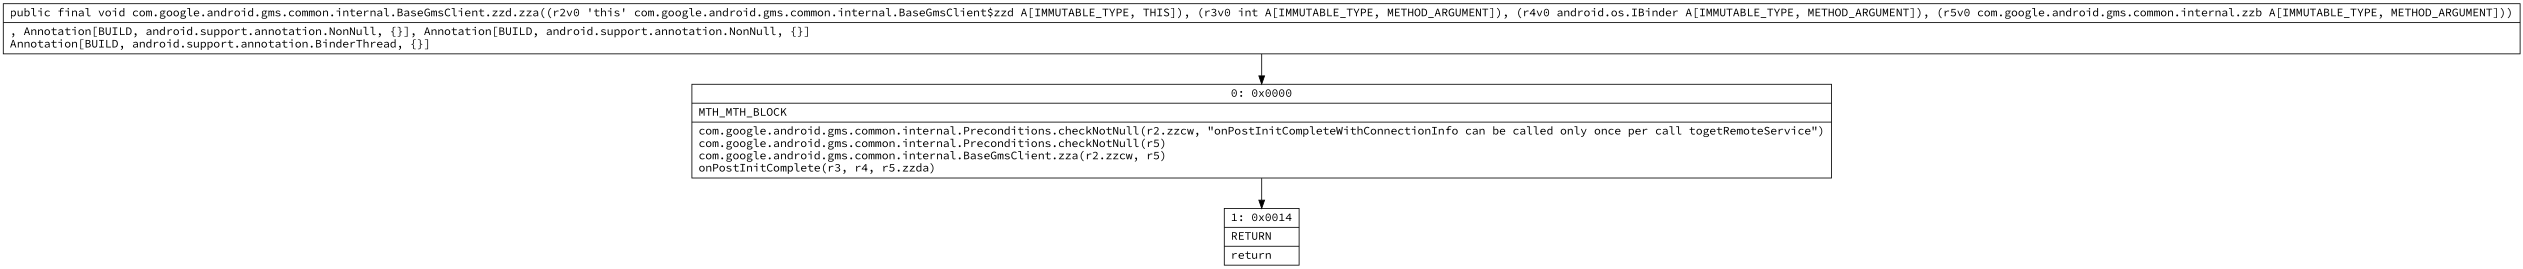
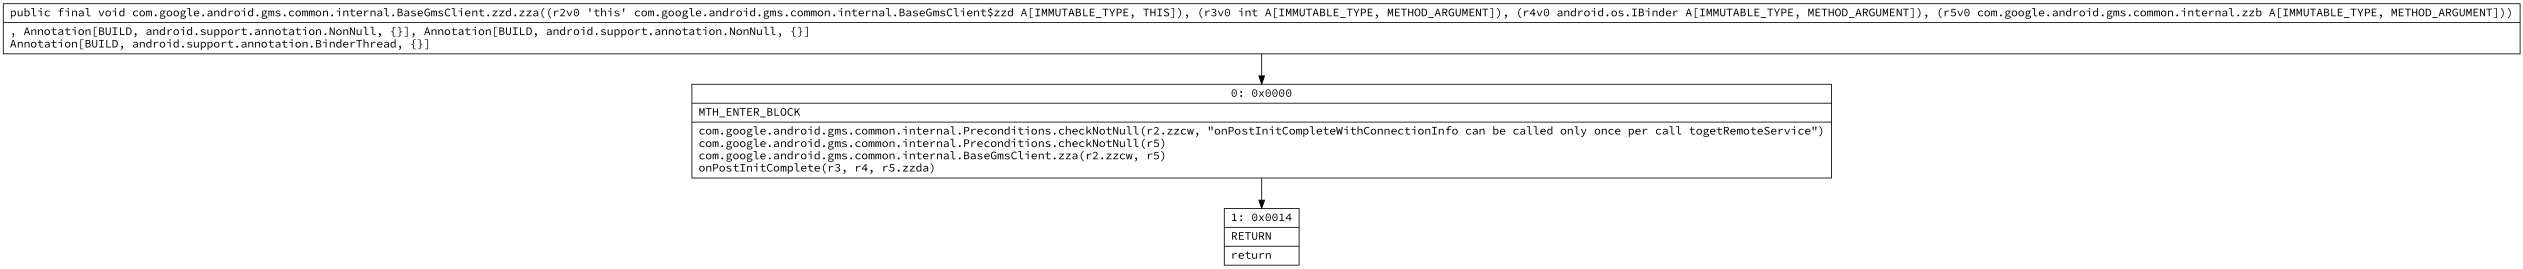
(743, 112) -> (749, 112)
